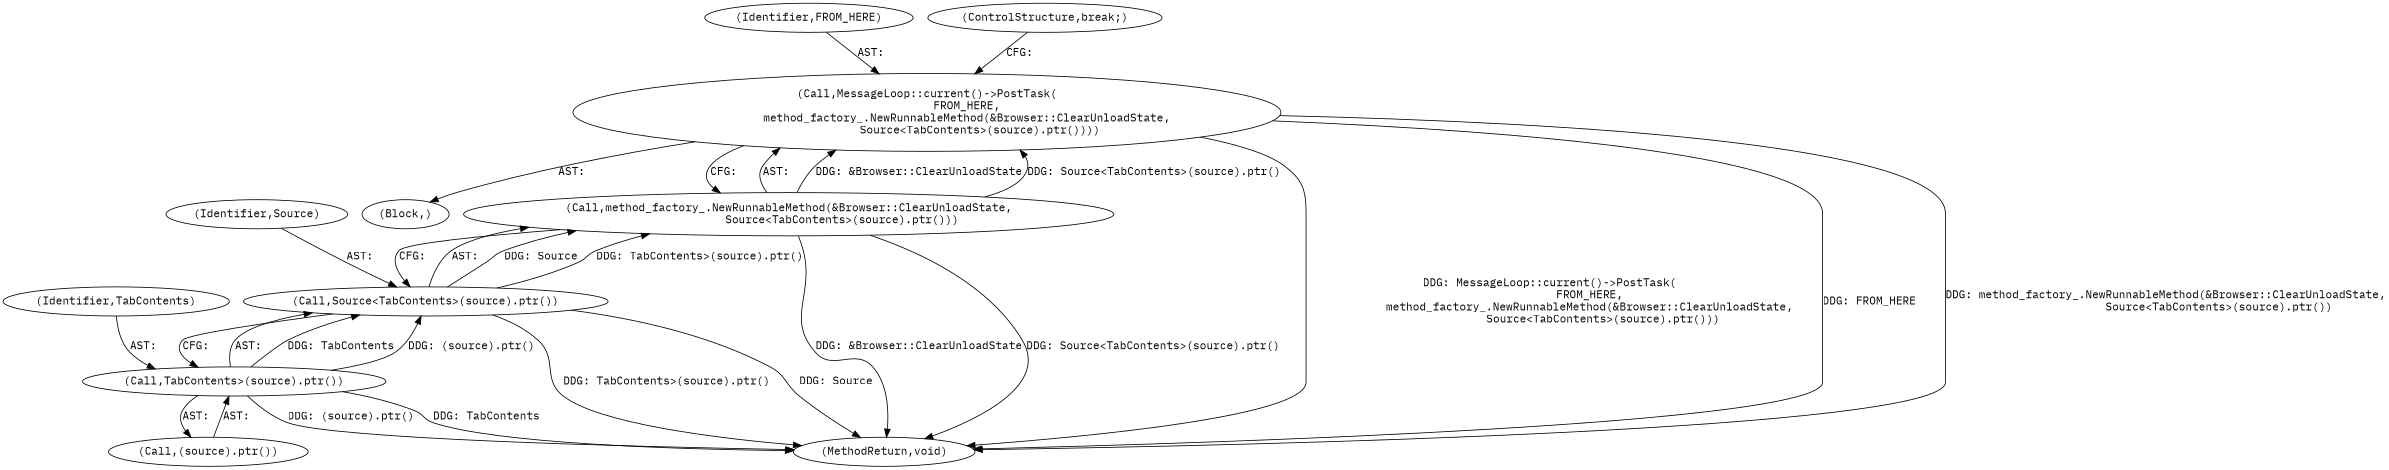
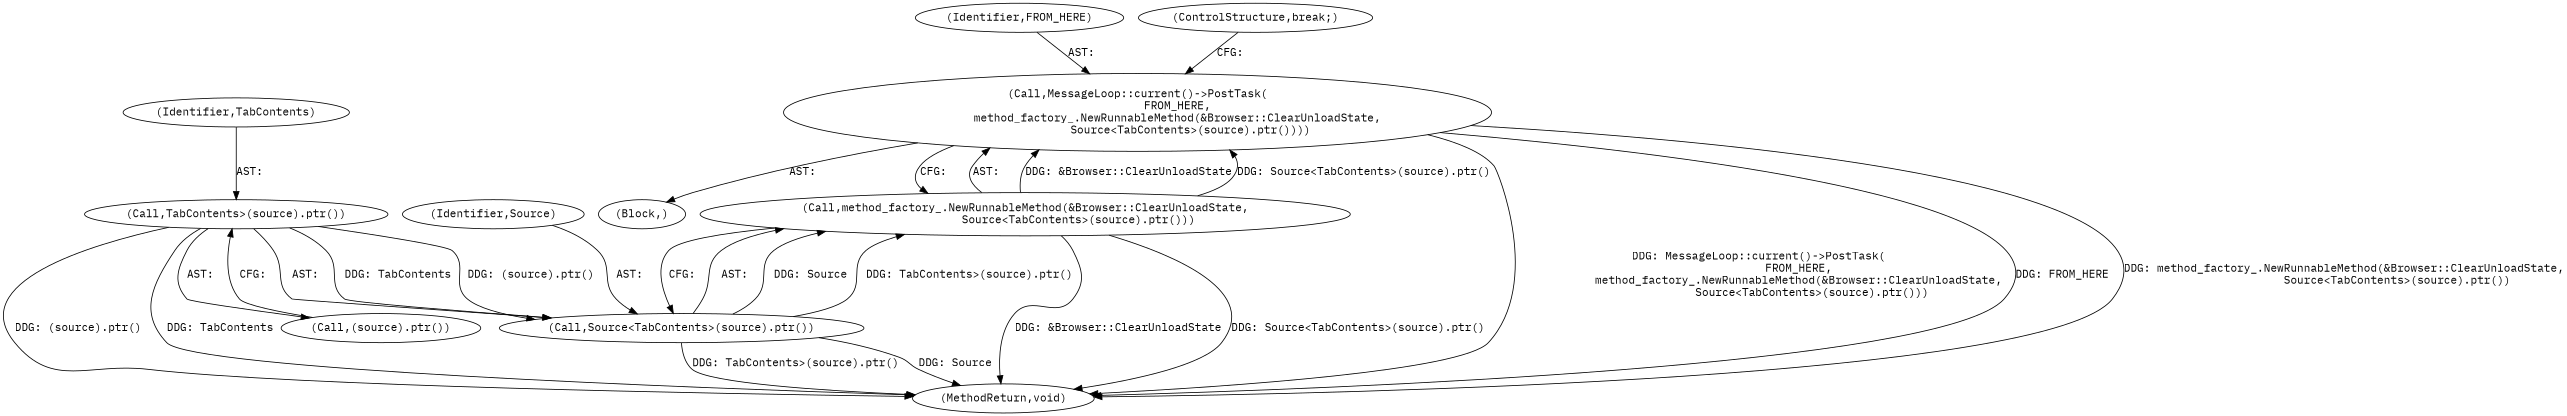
(243, 327) -> none
(240, 417) -> (256, 275)
